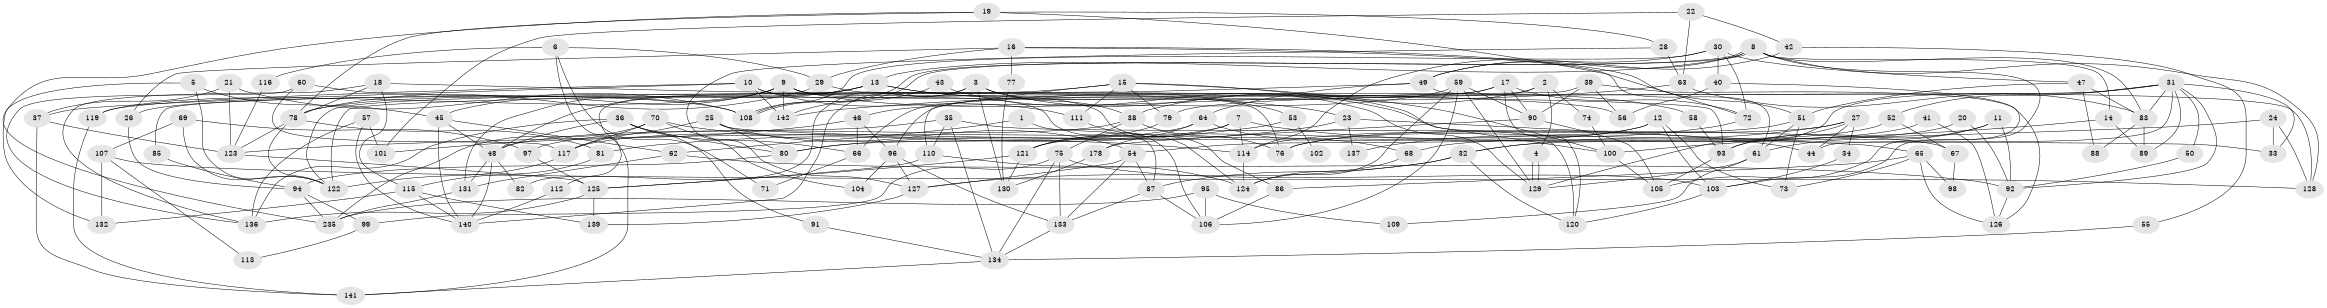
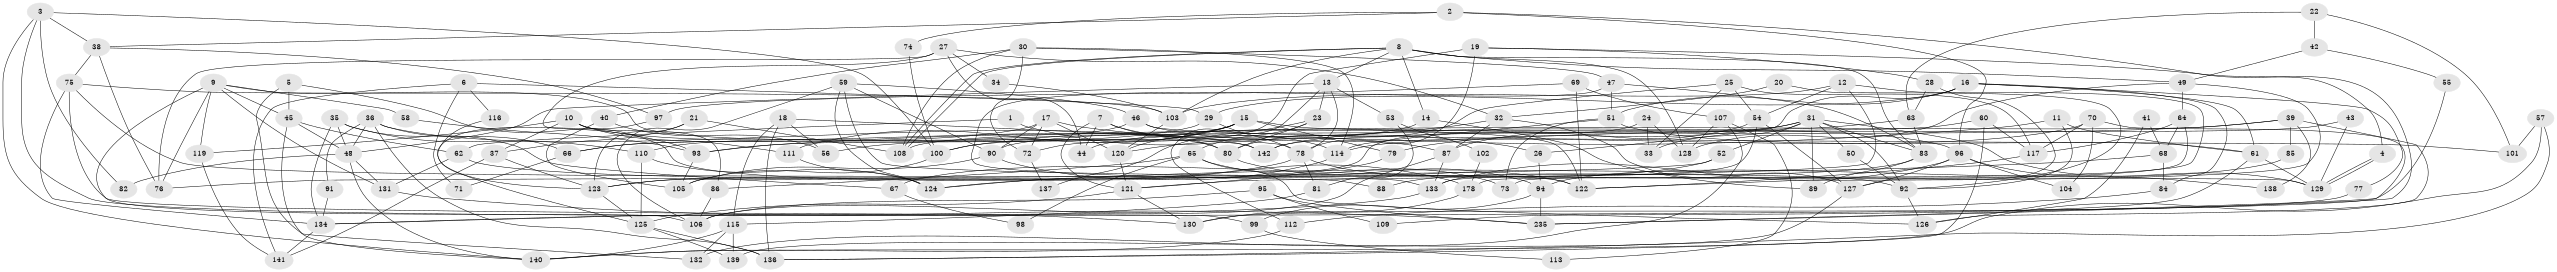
none -> (1478, 167)
none -> (1123, 171)
none -> (2164, 189)
none -> (2271, 189)
